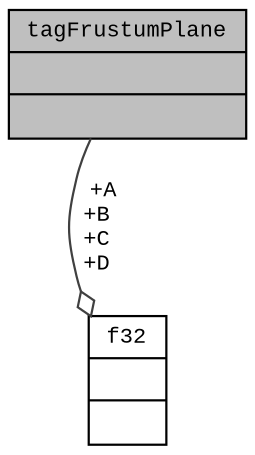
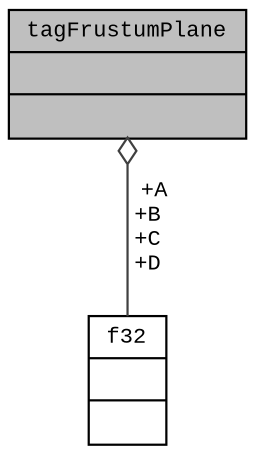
(70, 214) -> (128, 240)
